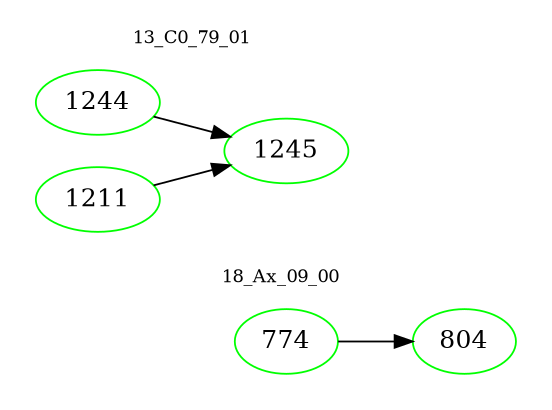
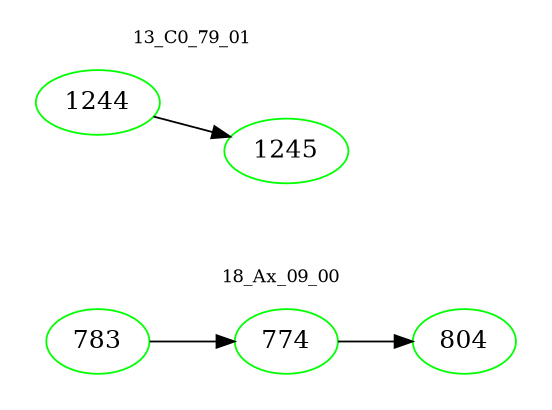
(98, 199) -> none
none -> (98, 341)
